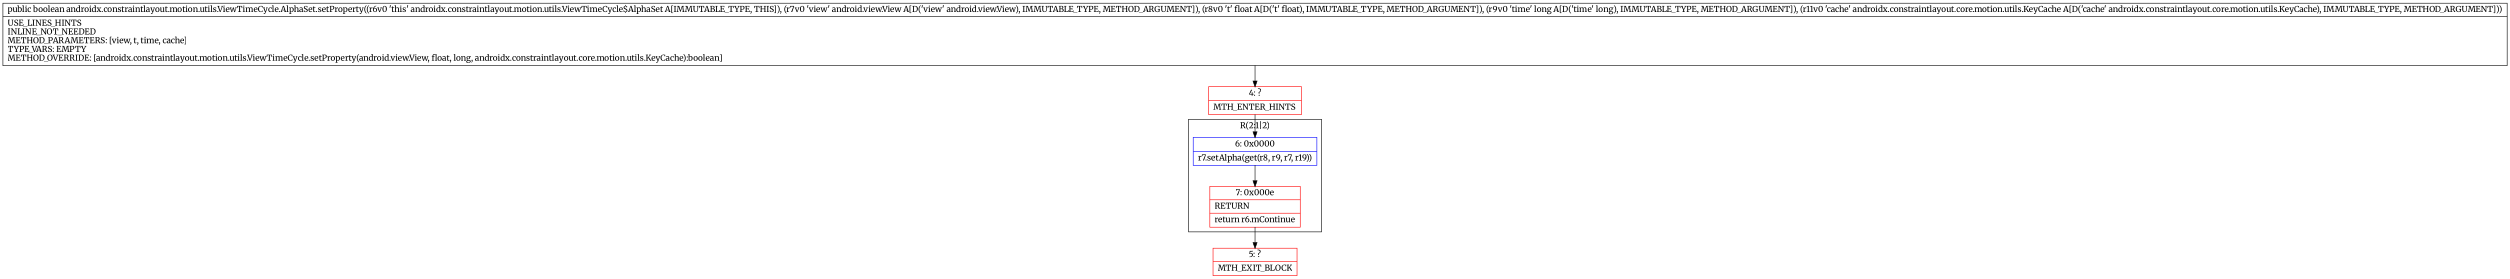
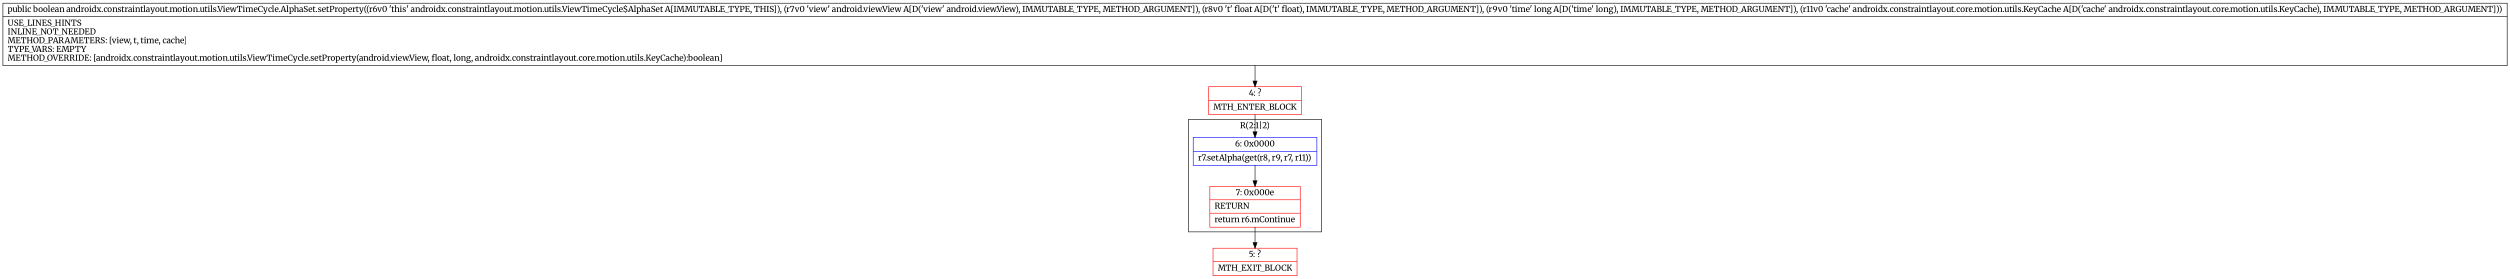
(1255, 107) -> (1255, 107)
(1255, 158) -> (1255, 158)
